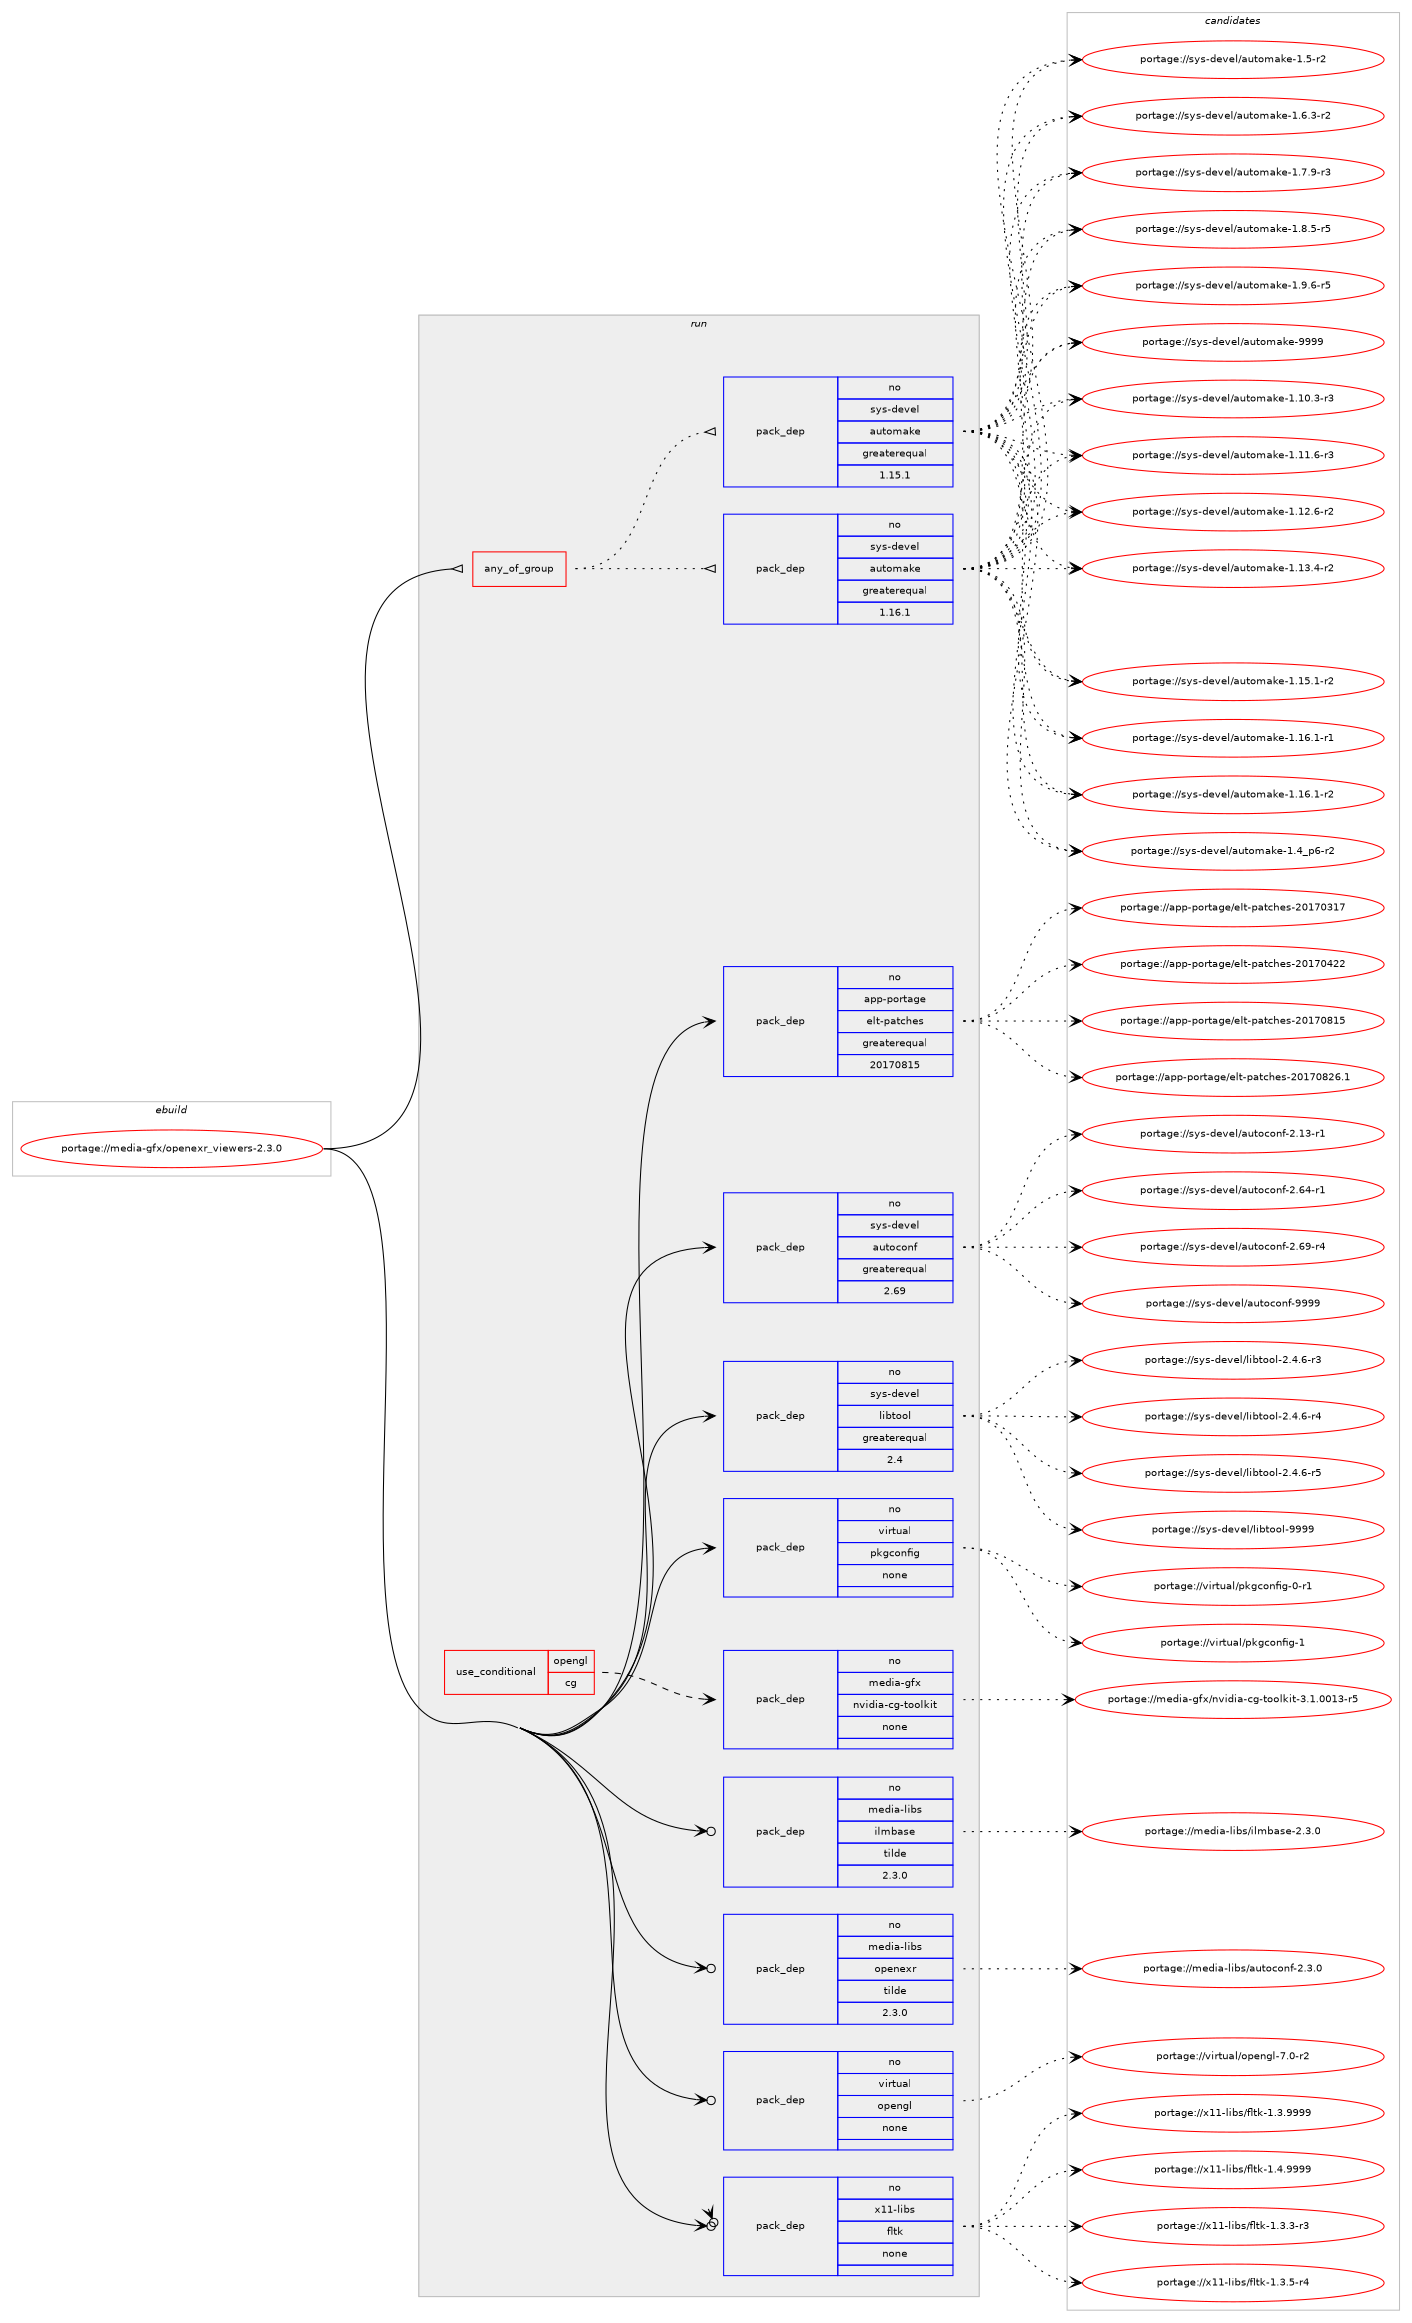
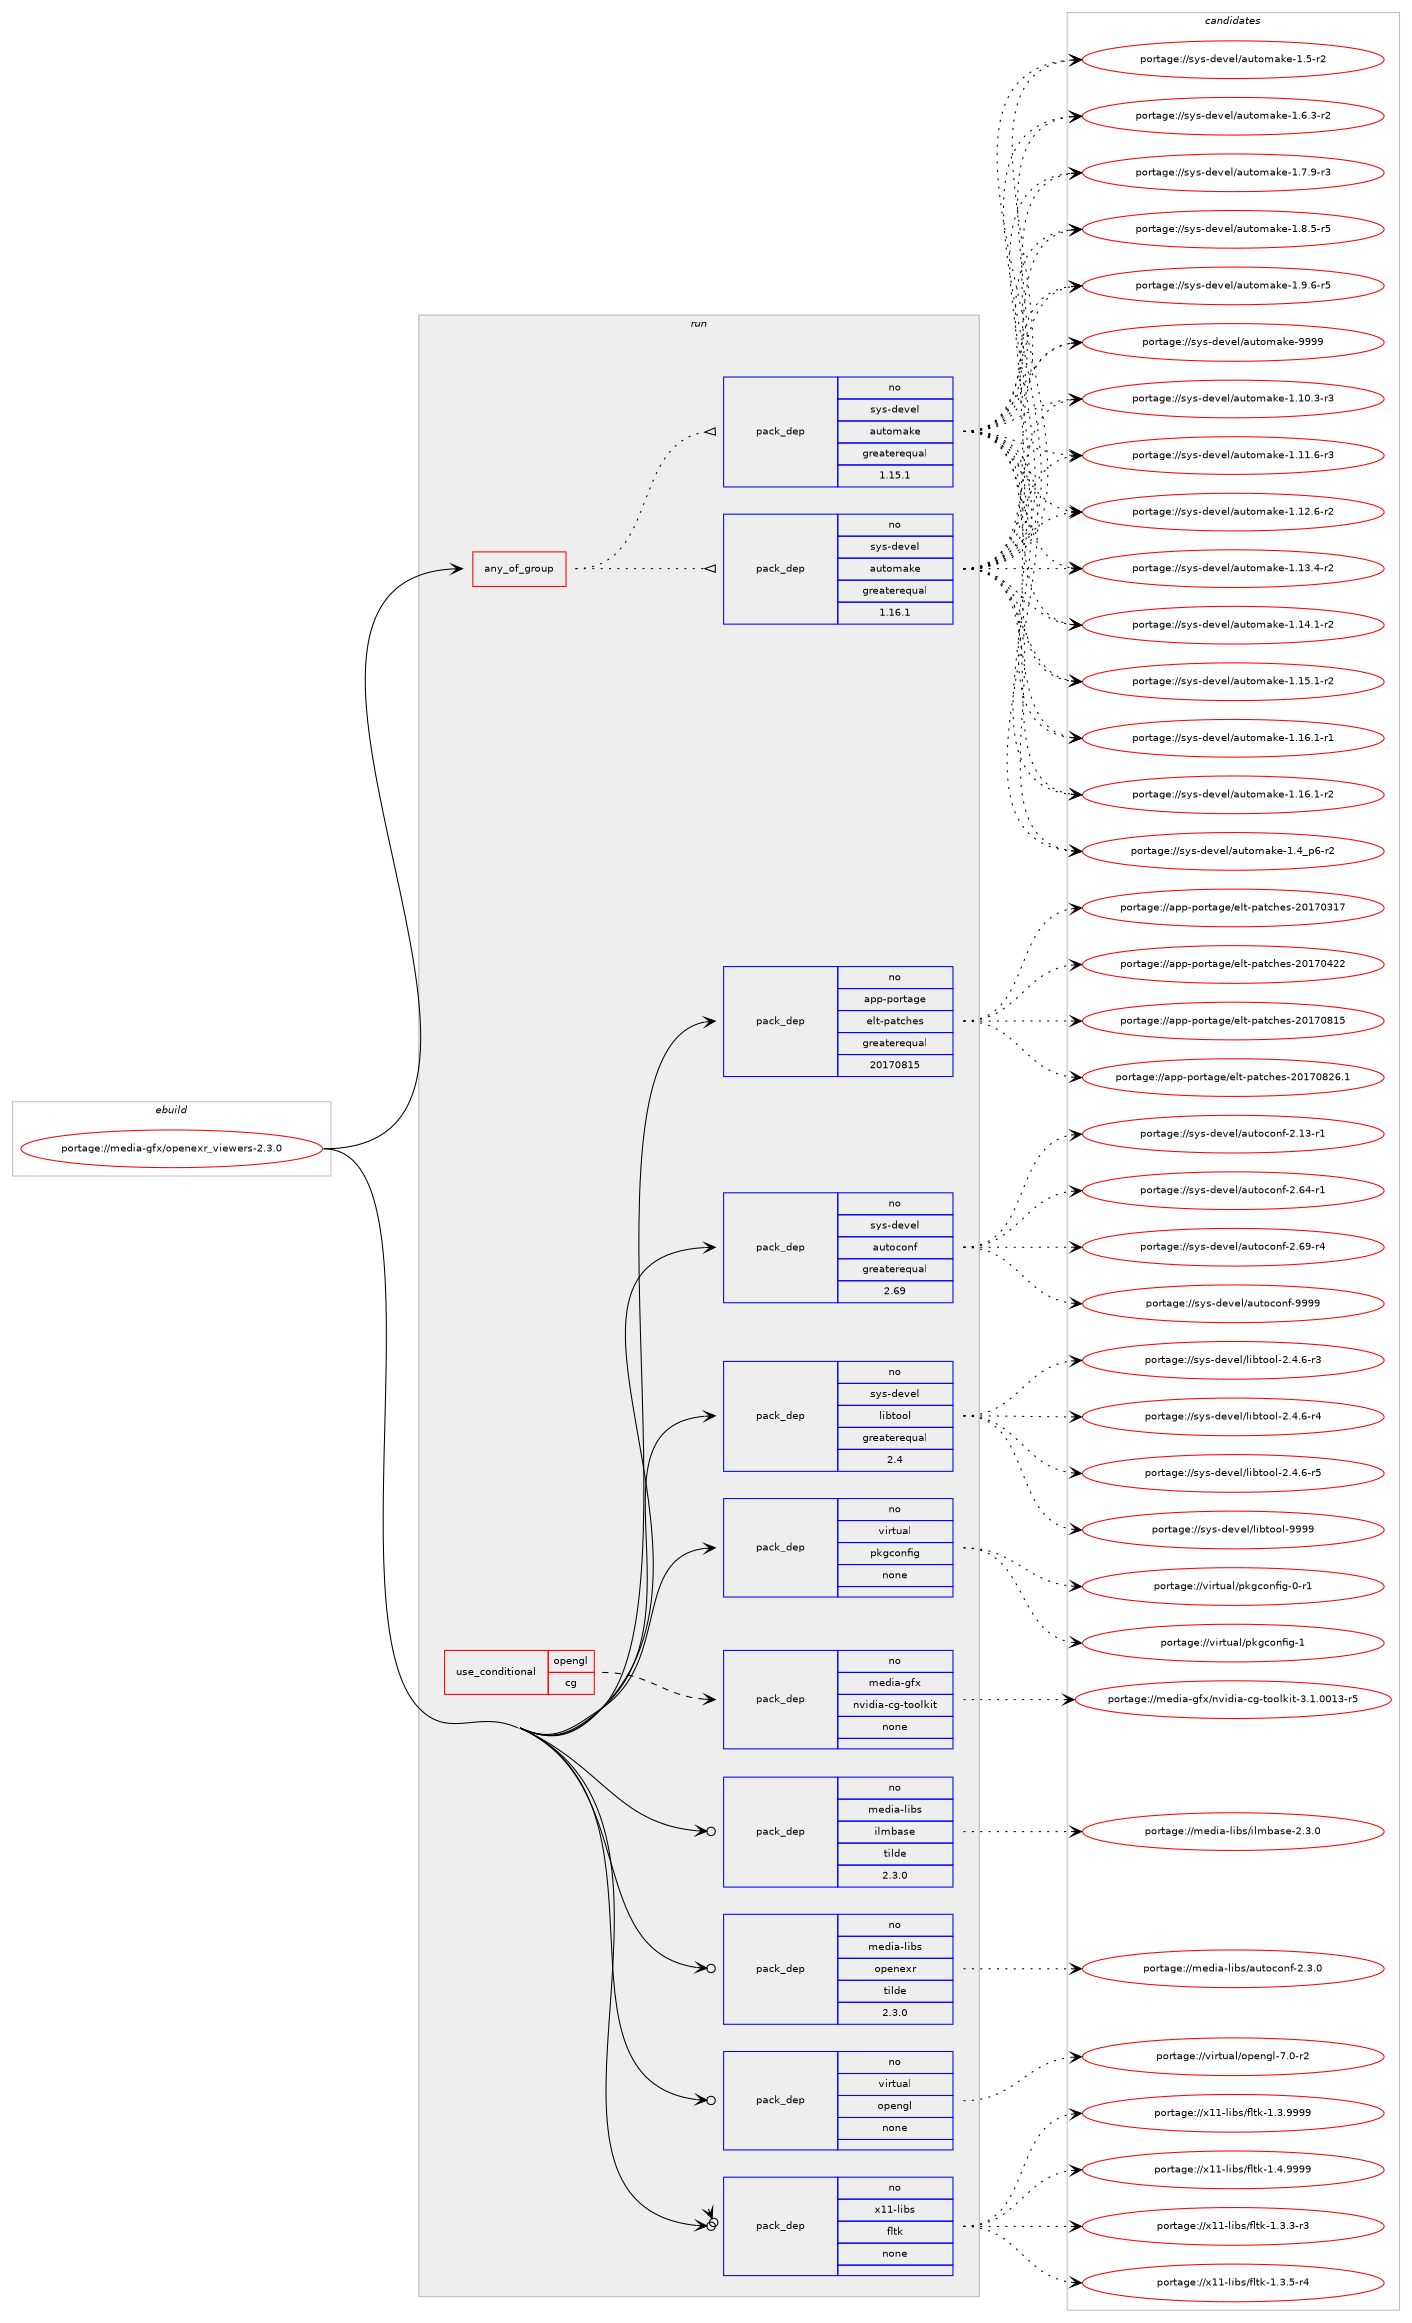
none -> (1233, 625)
(394, 864) -> (394, 864)
